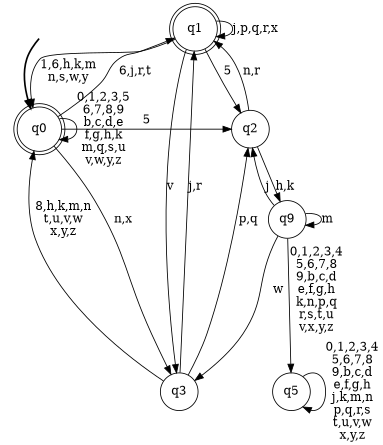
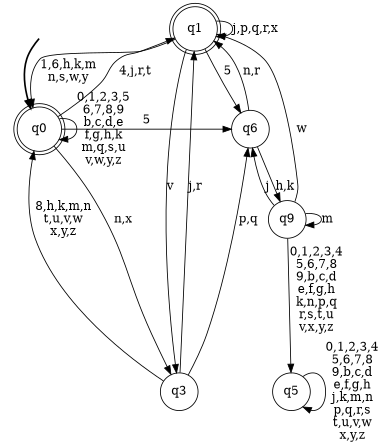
(135, 71) -> (135, 71)
(250, 129) -> (250, 129)
(254, 314) -> (284, 106)
